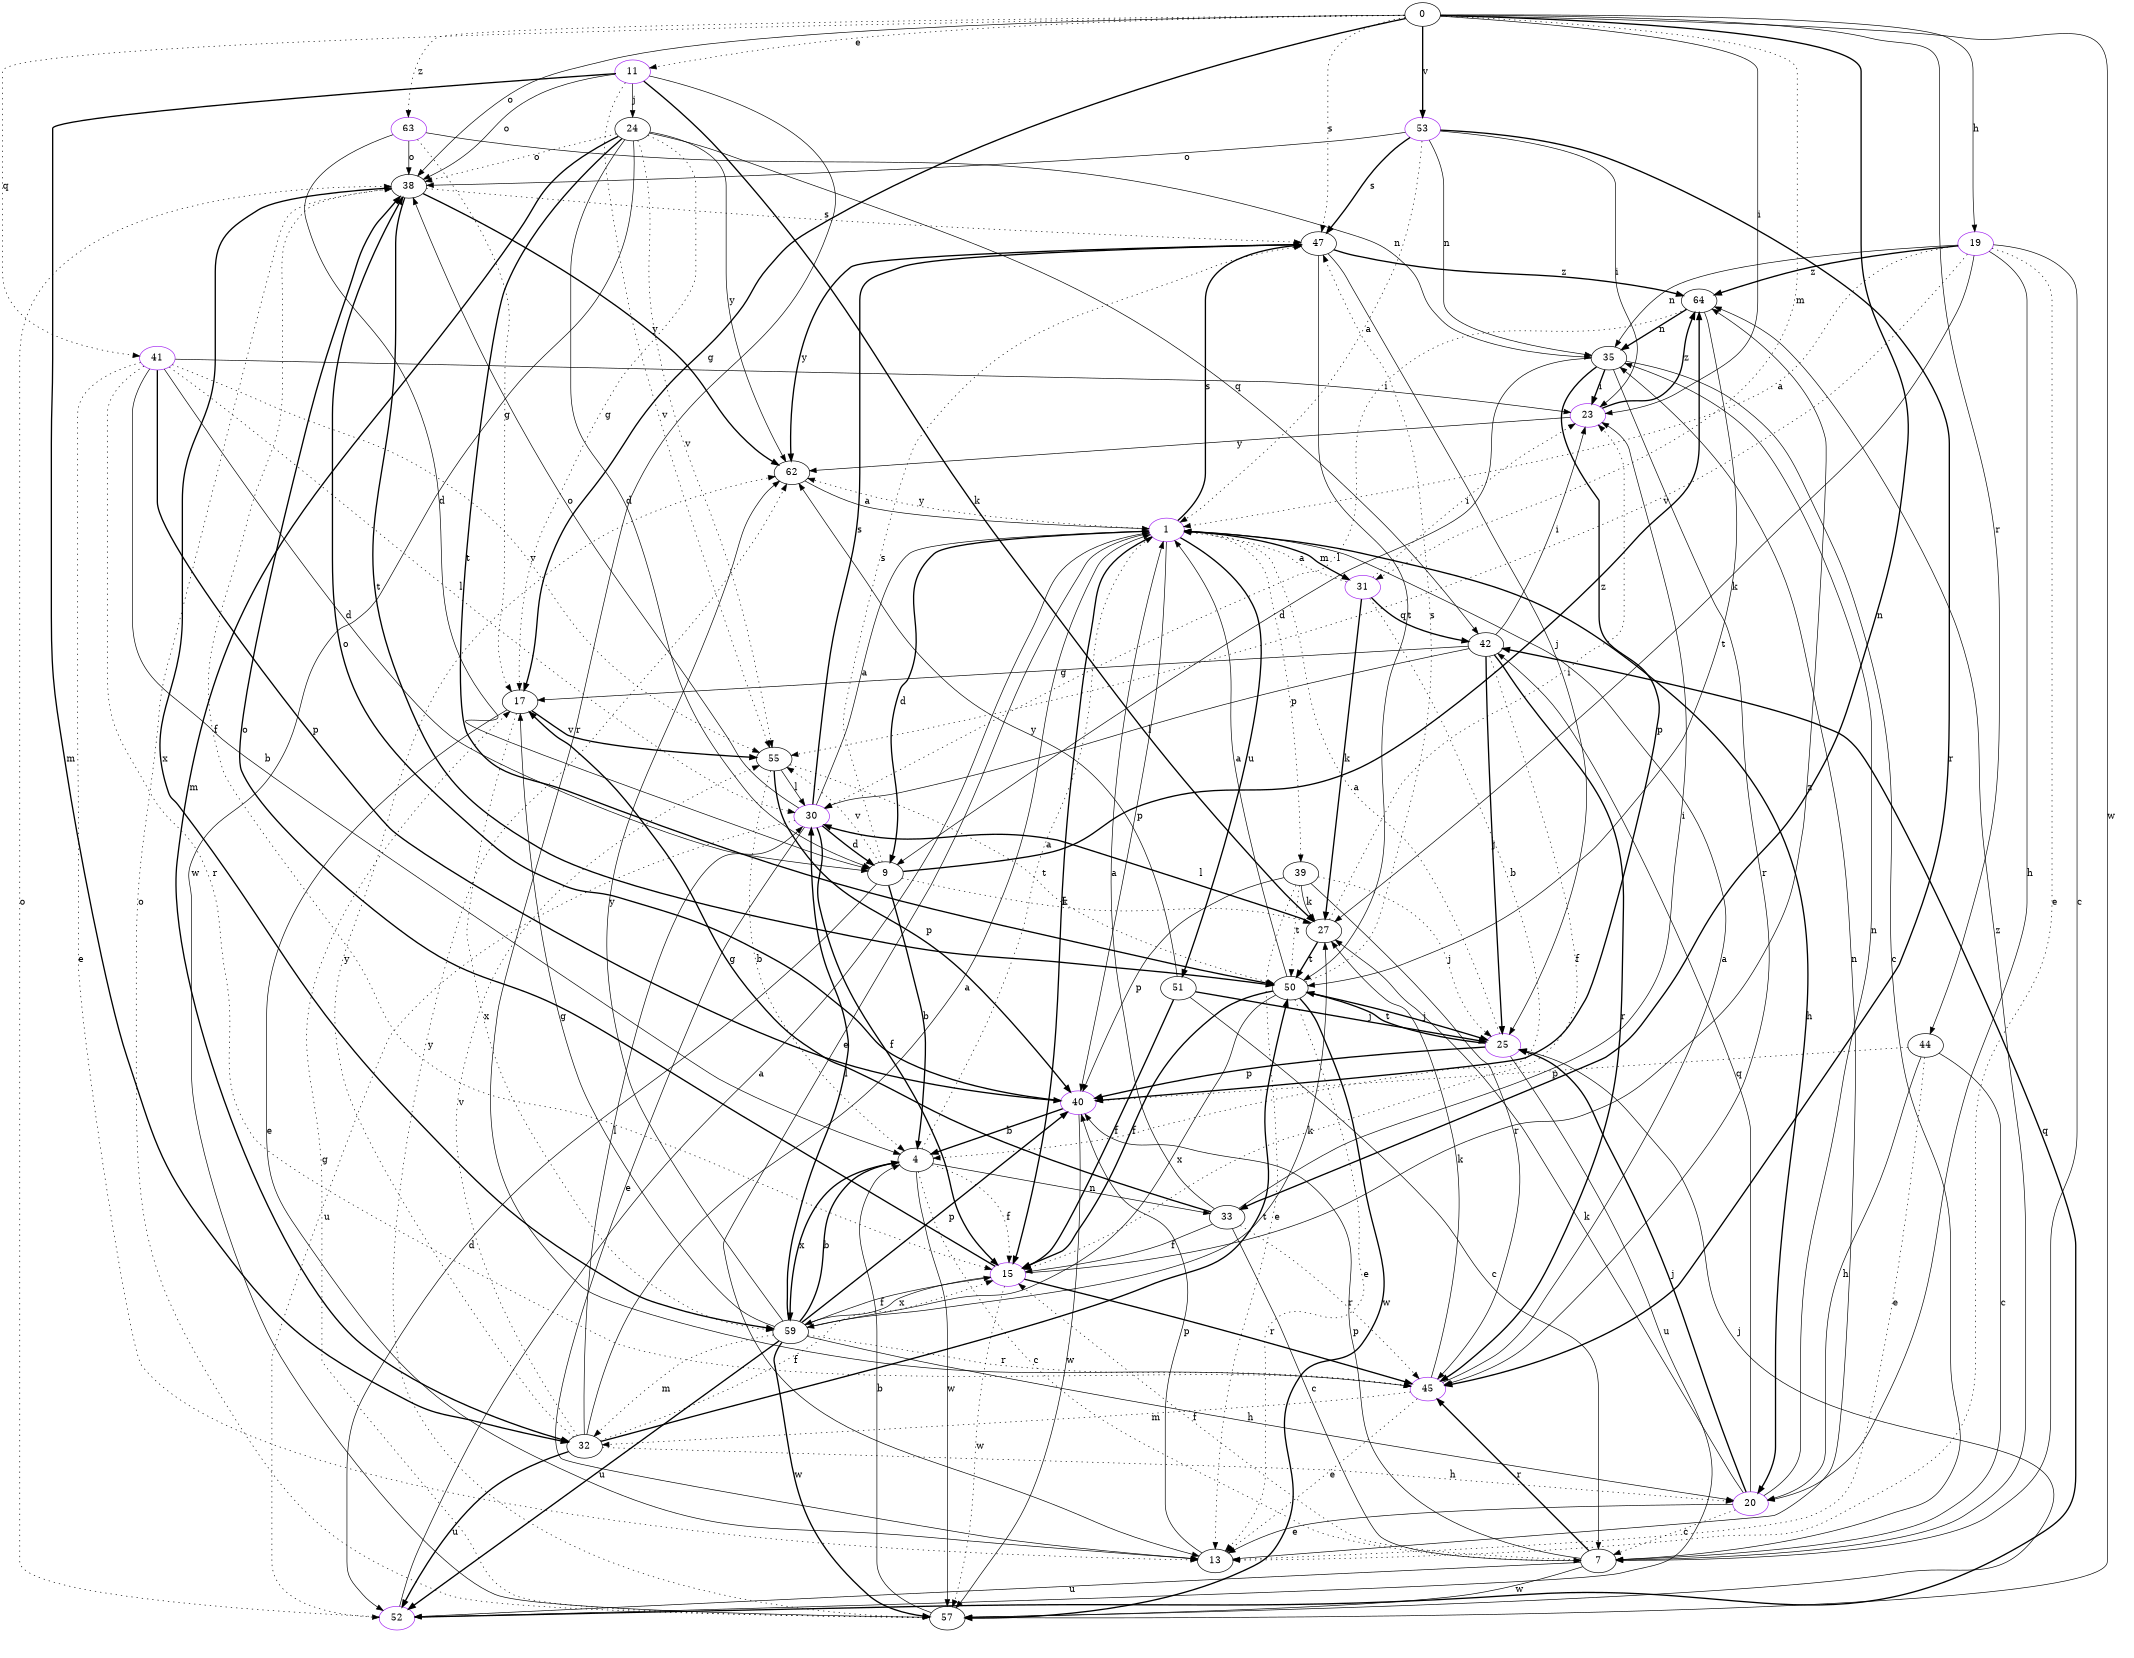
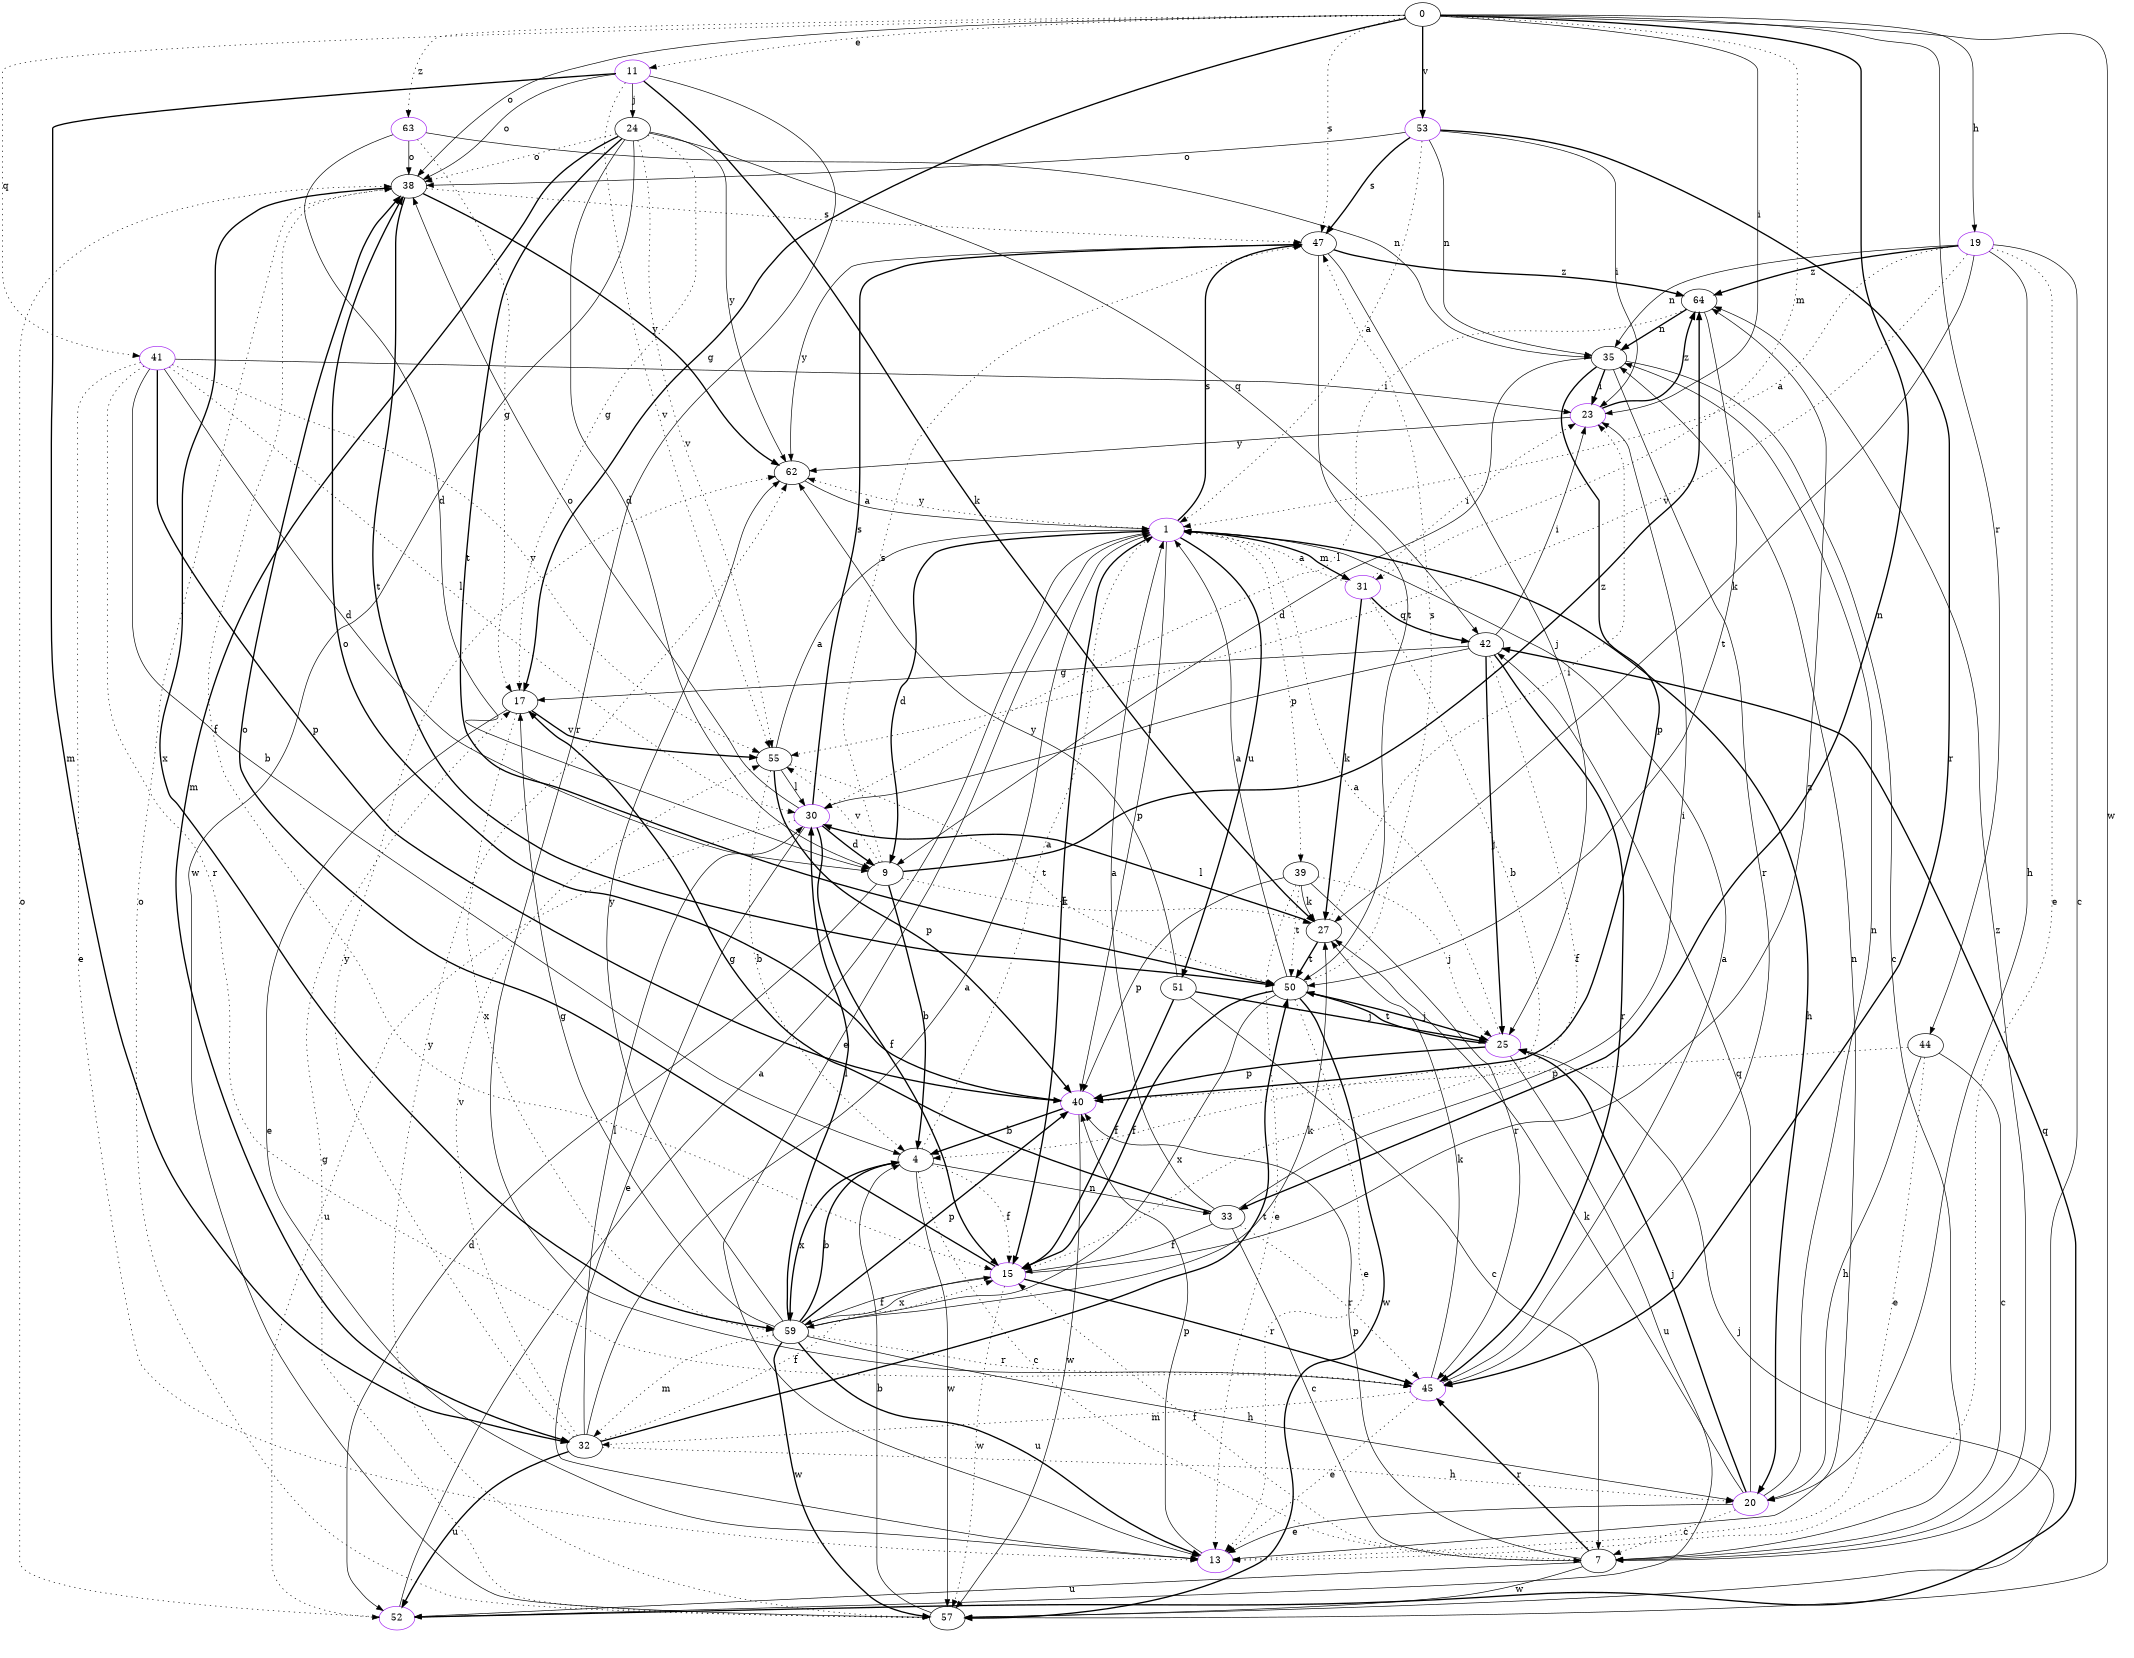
(941, 256) -> (941, 256)
(898, 567) -> (902, 550)
(596, 1473) -> (997, 1438)
(1215, 1561) -> (1215, 1561)
